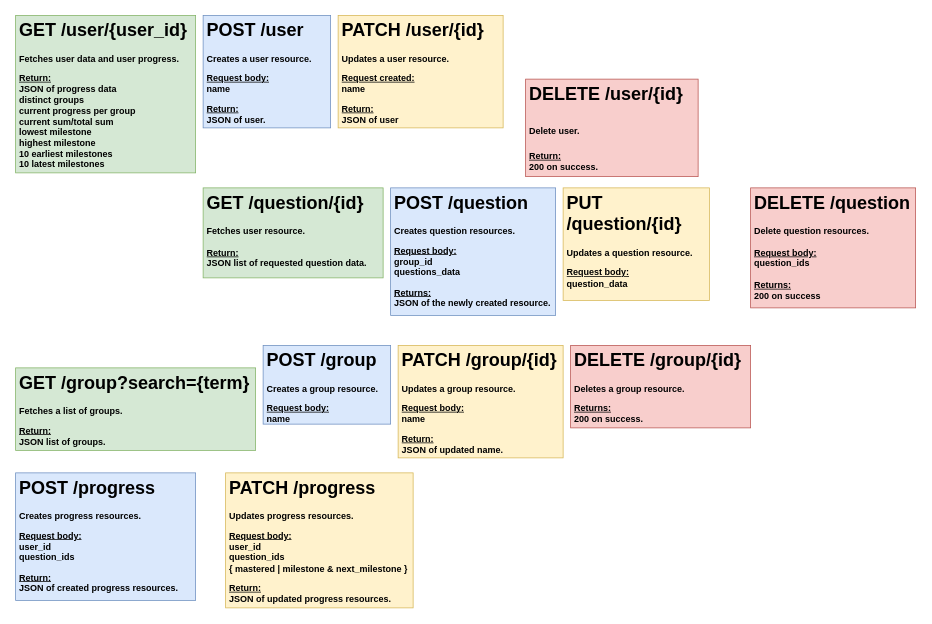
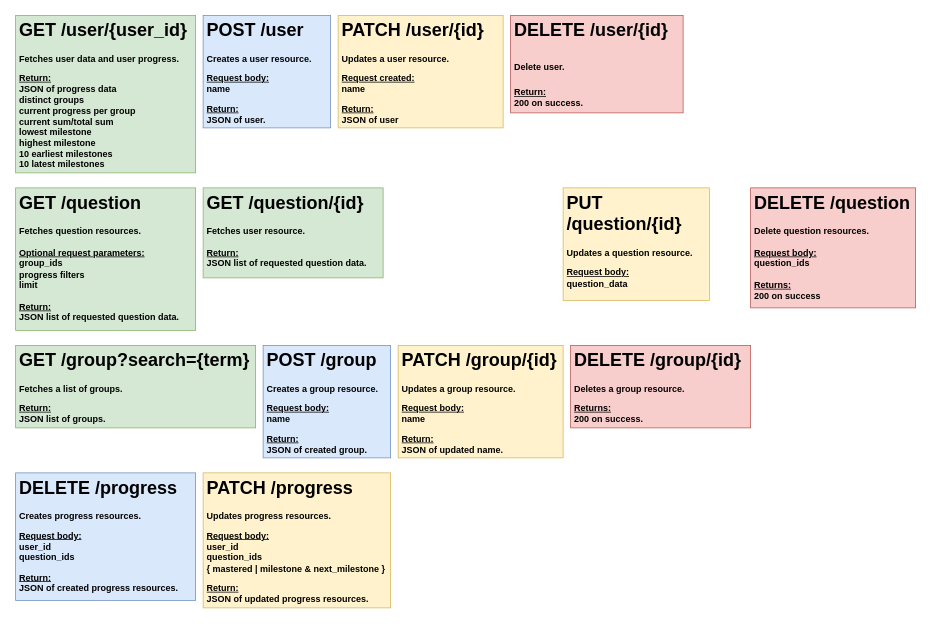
(612, 128) -> (597, 64)
(473, 252) -> none
none -> (105, 259)
(327, 385) -> (327, 402)
(135, 409) -> (135, 387)
(101, 503) -> (101, 503)
(319, 540) -> (297, 540)
